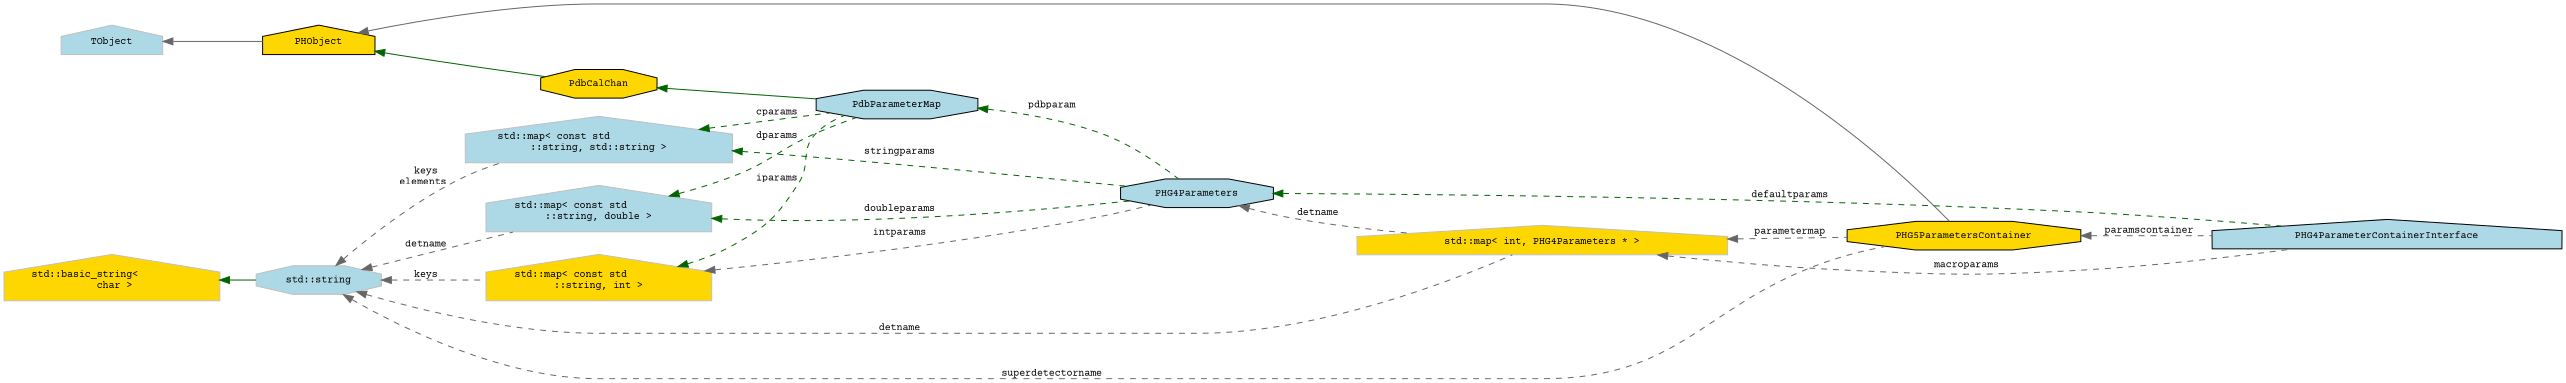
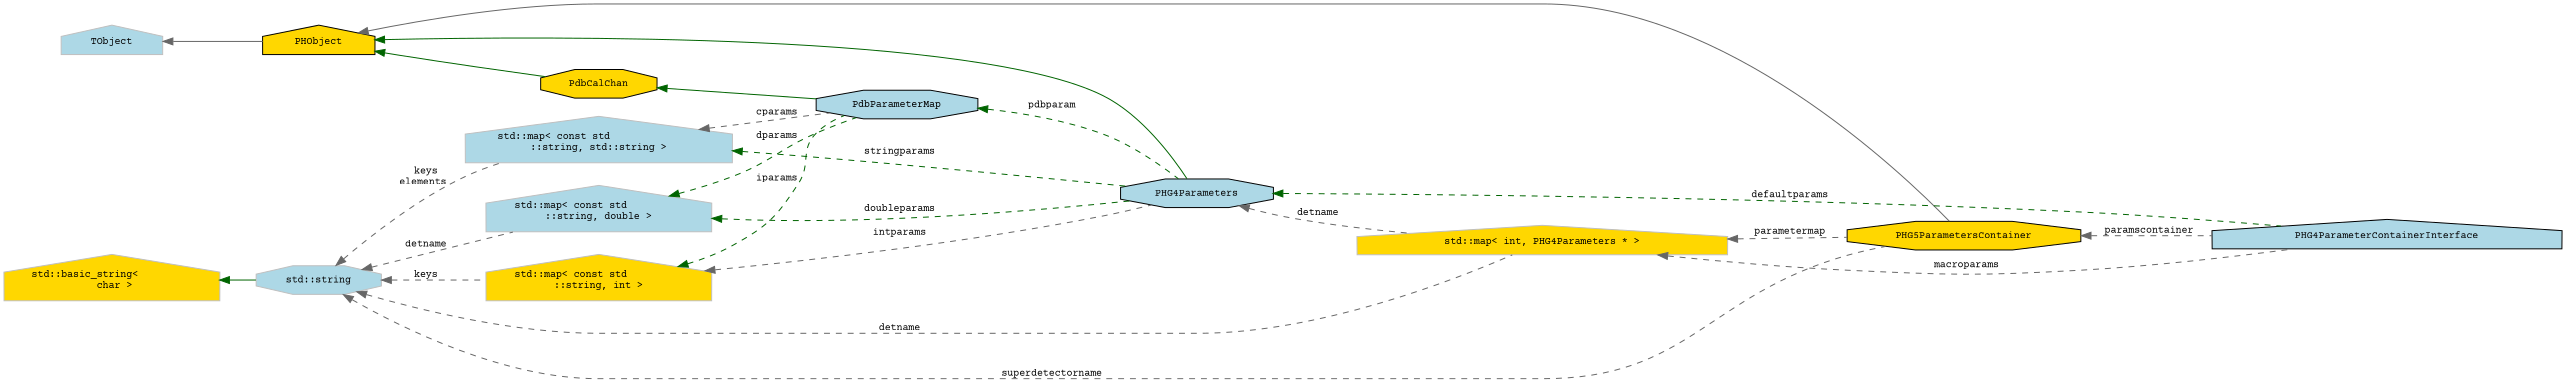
none -> (806, 46)
(769, 121) -> (769, 121)
